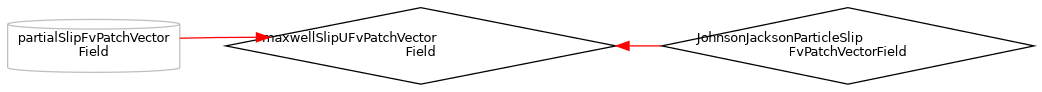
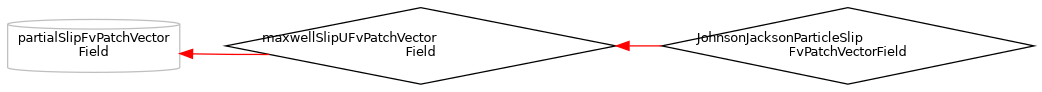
(218, 38) -> (231, 54)
